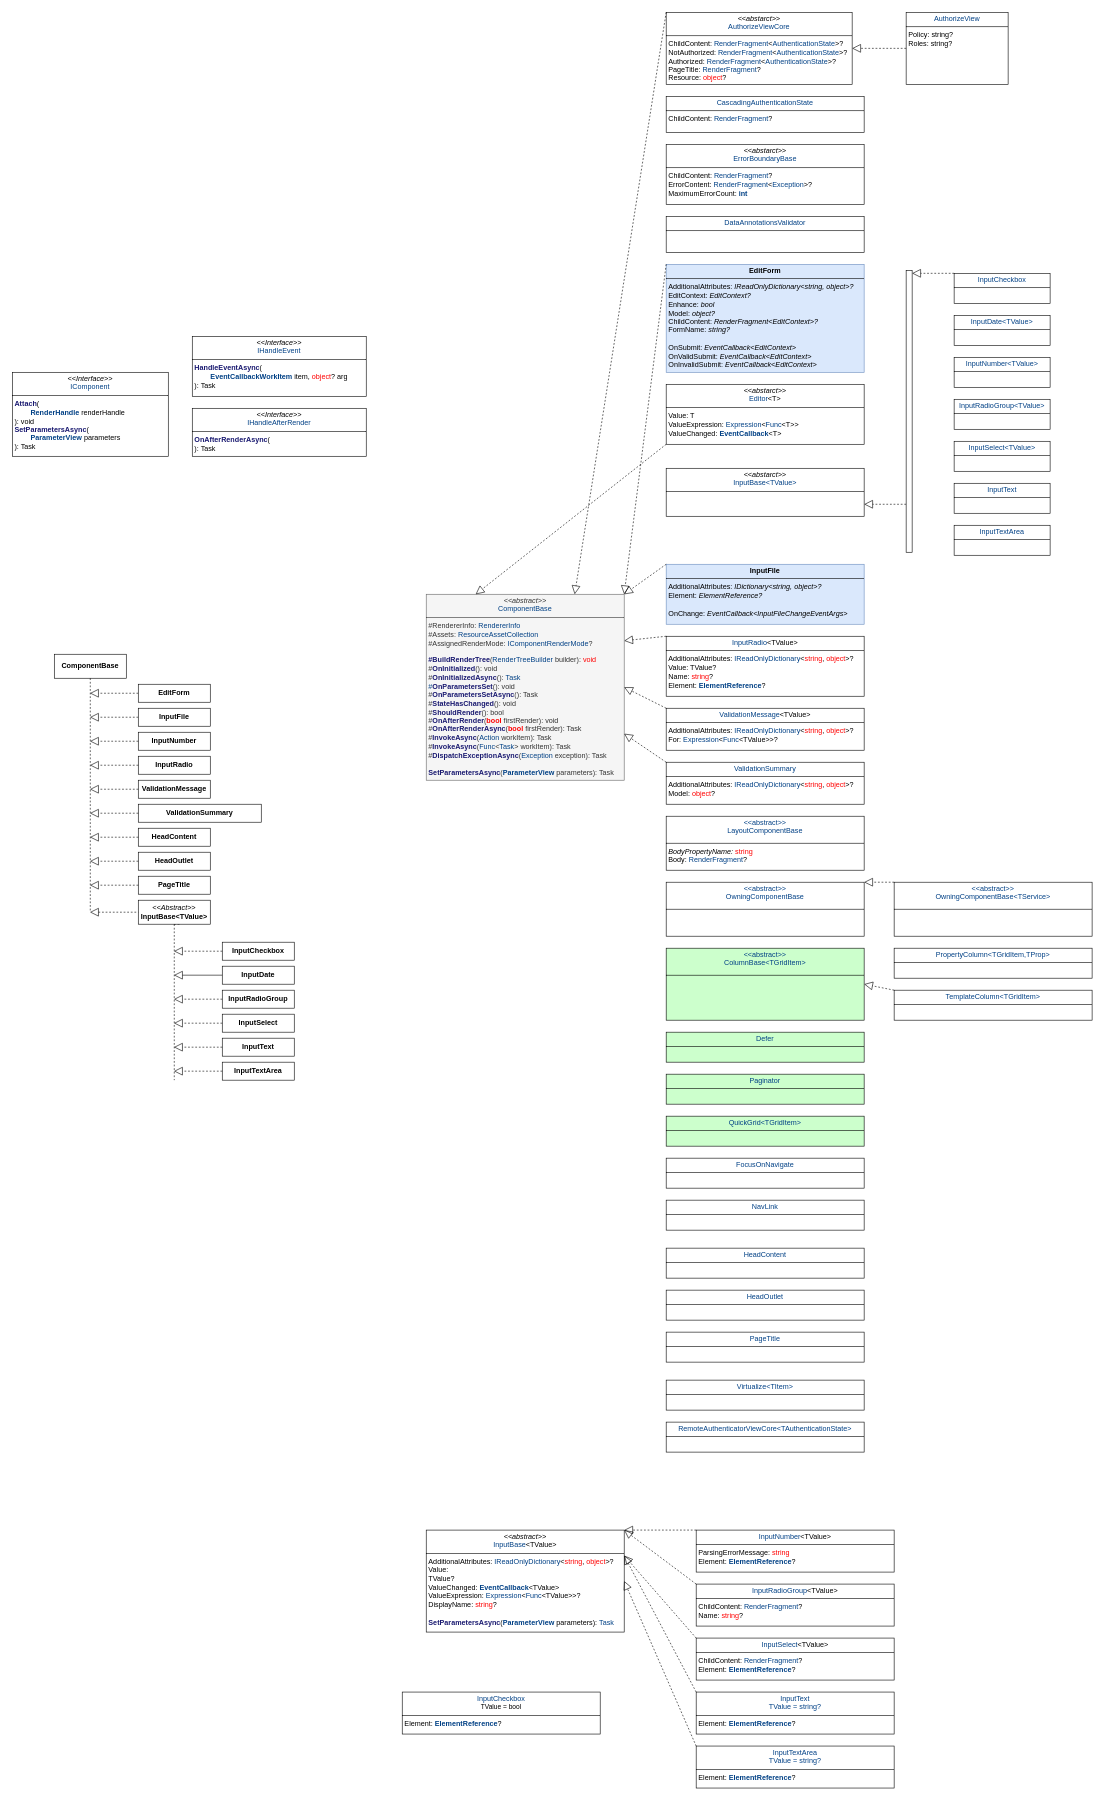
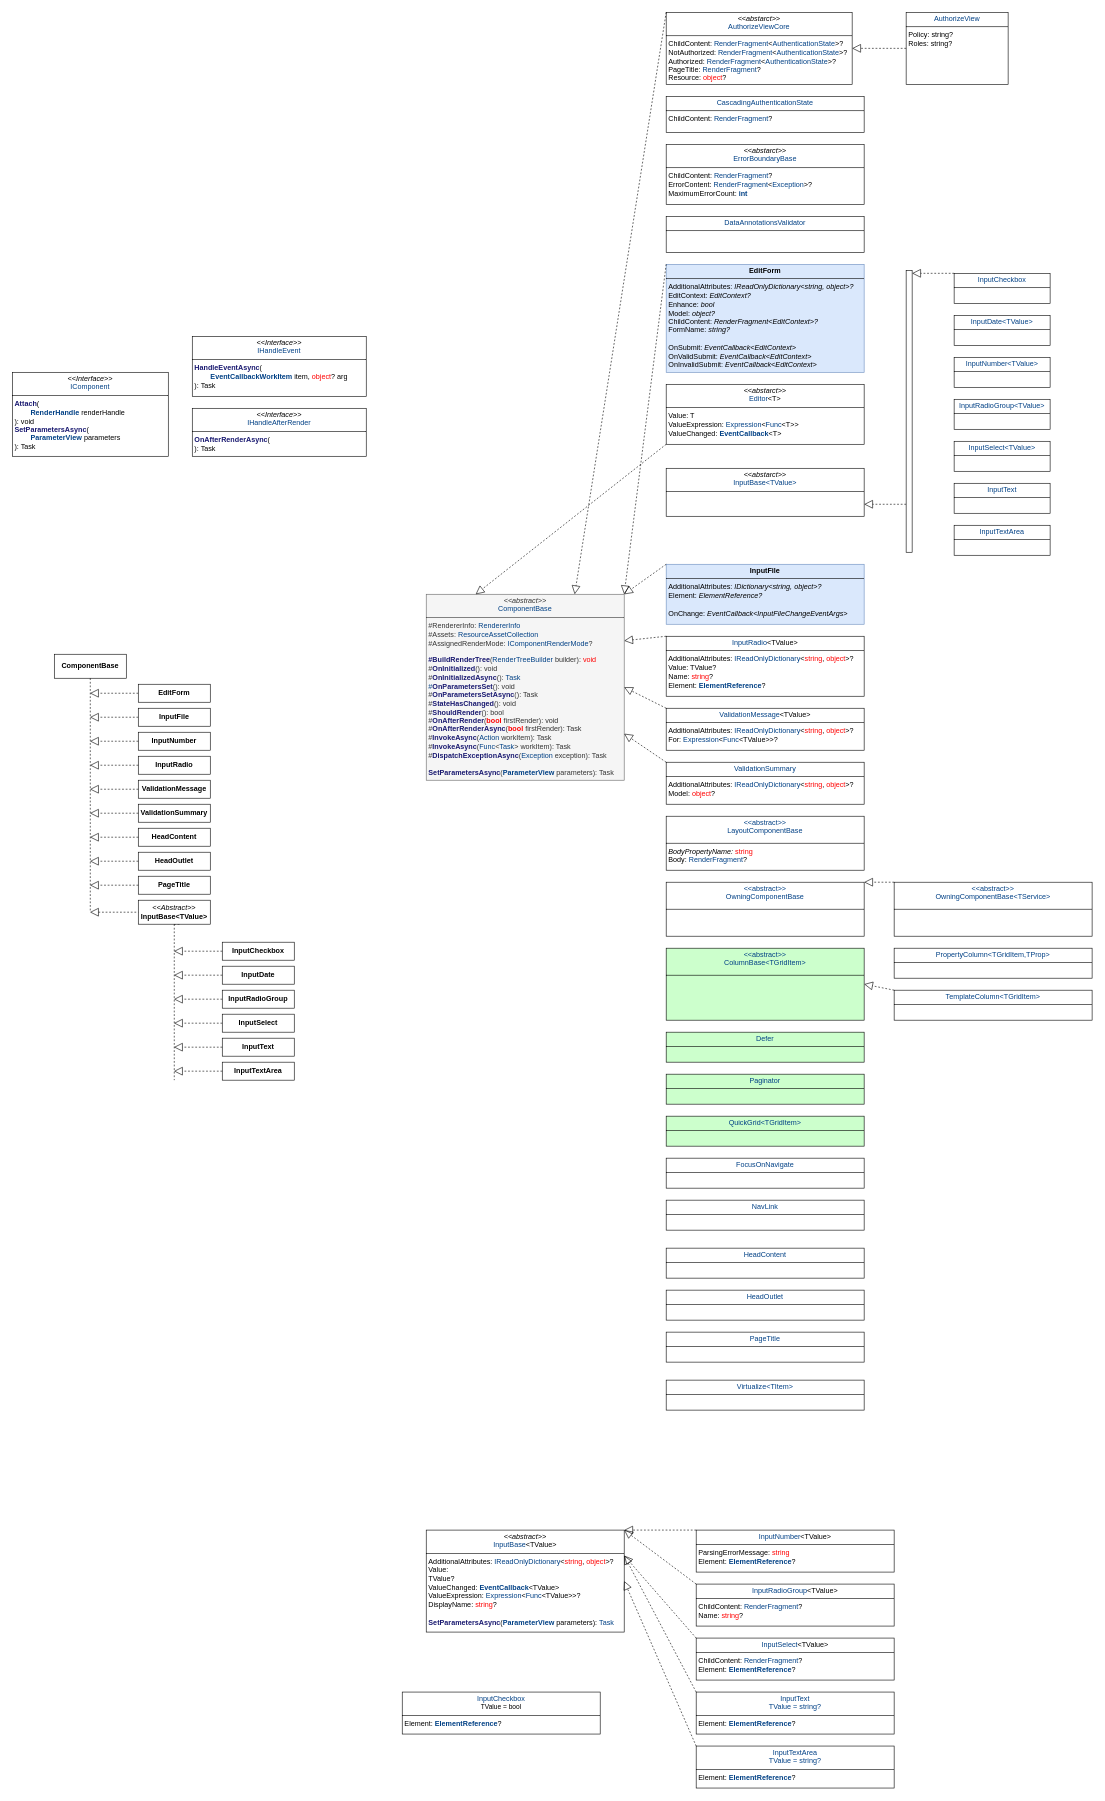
(200, 813) -> (174, 813)
(202, 975) -> (202, 975)
(765, 1437) -> none
